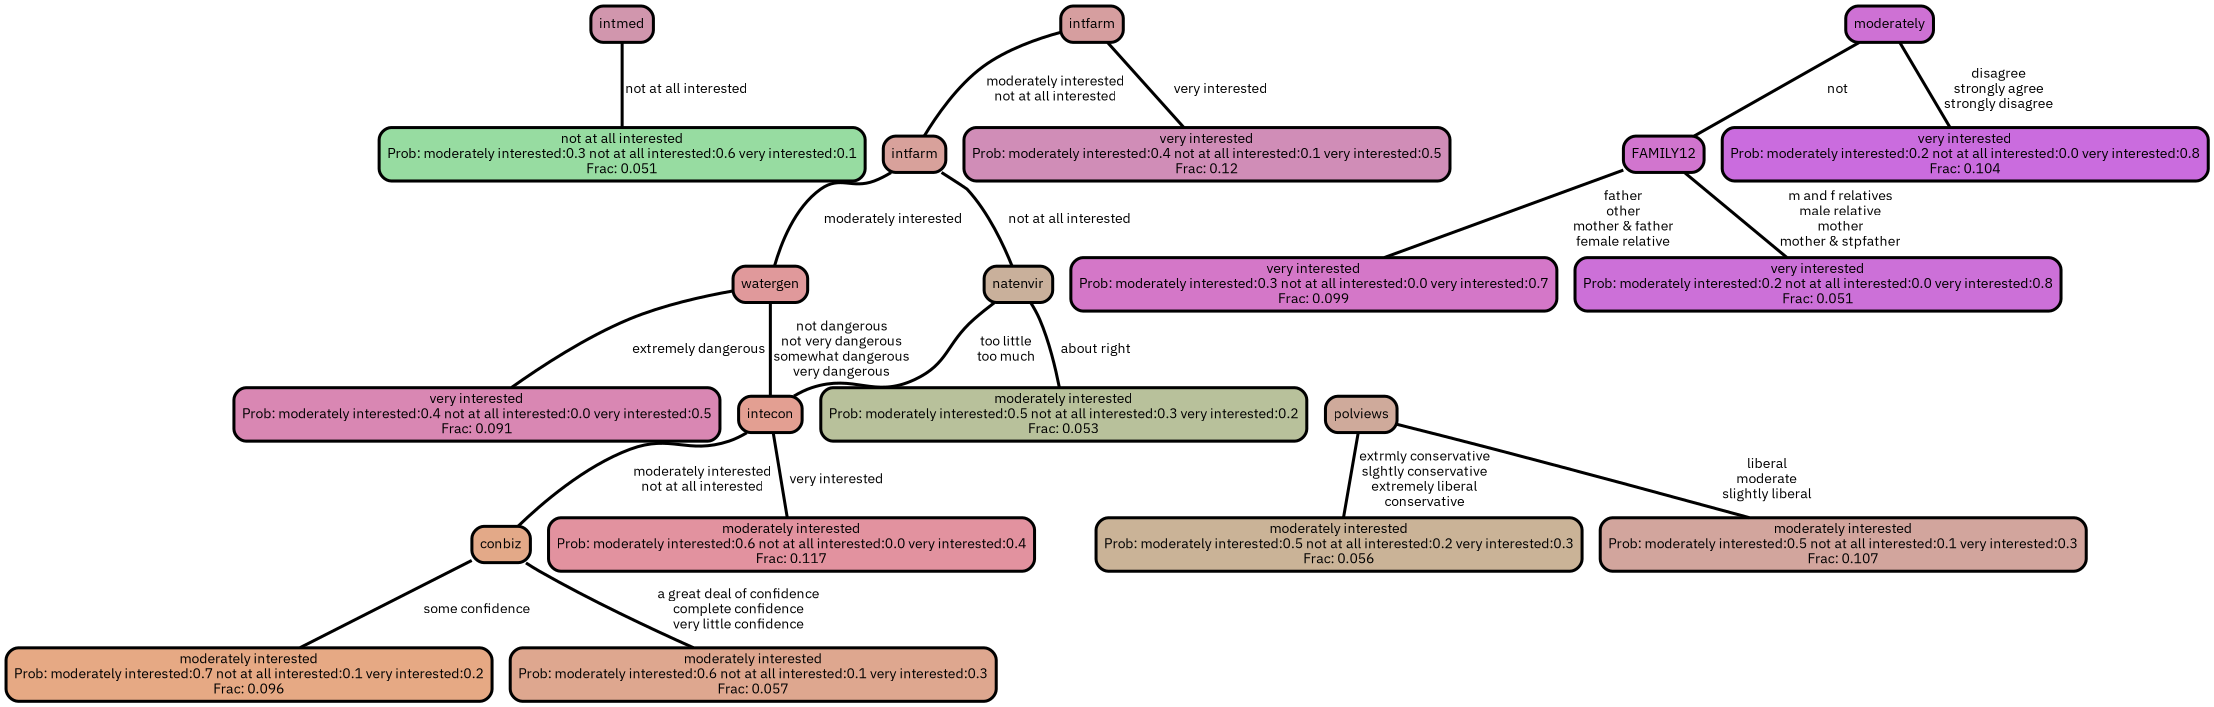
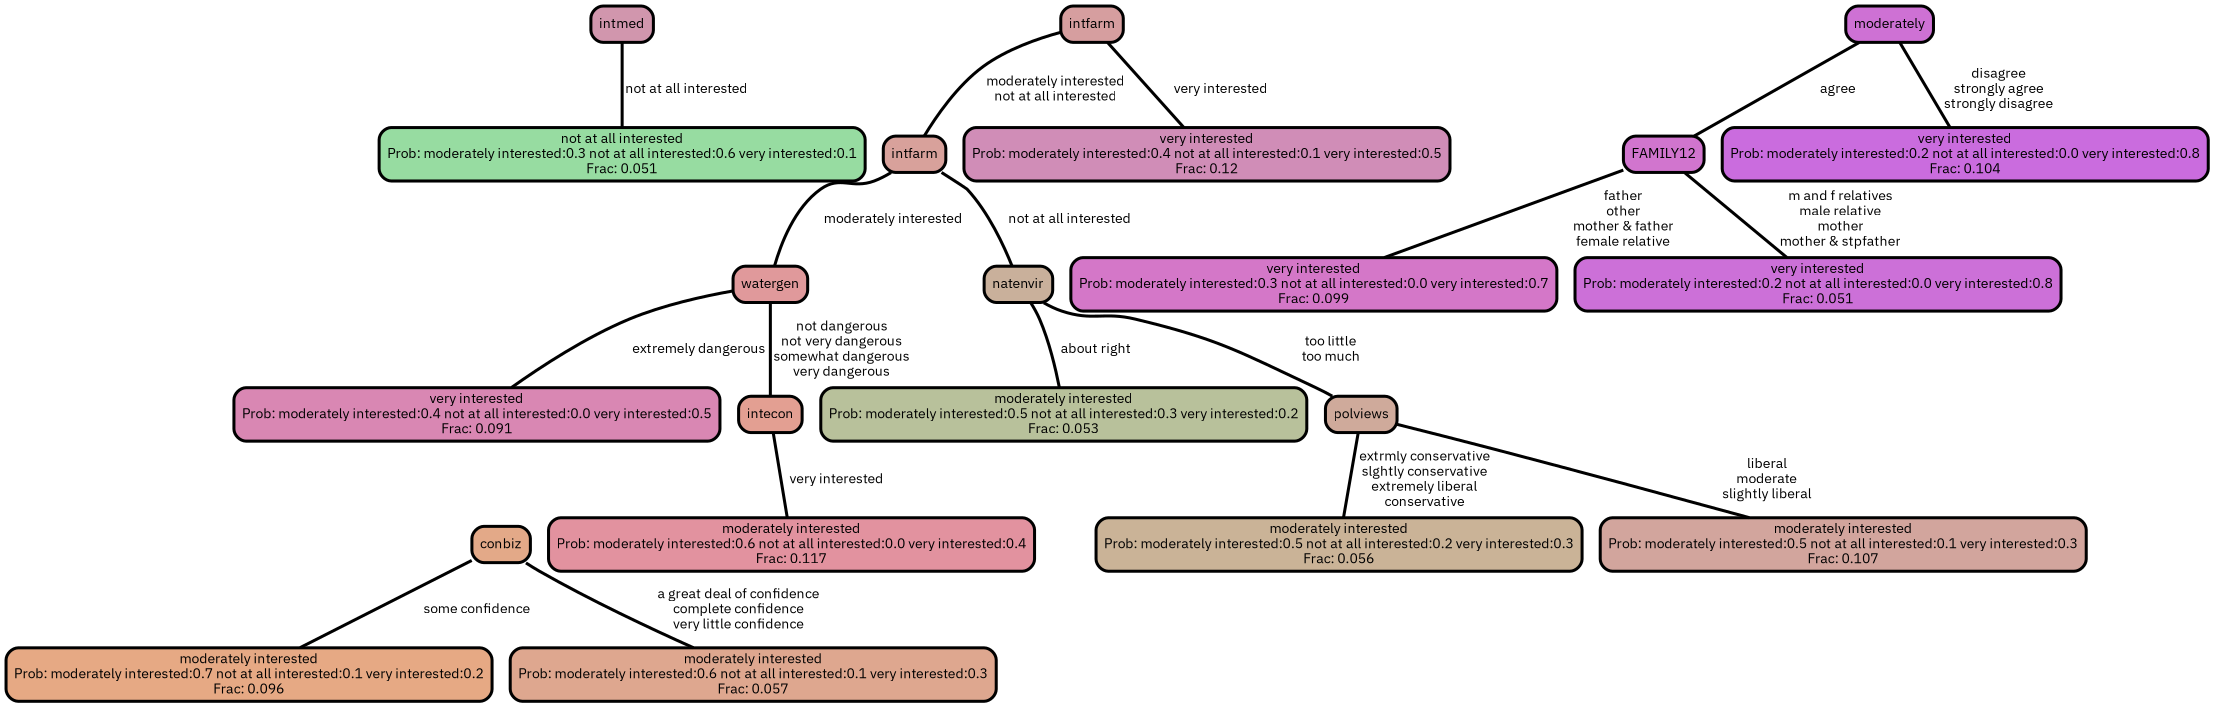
(1837, 89) -> (1837, 89)
(909, 382) -> (1192, 335)
(622, 453) -> none
